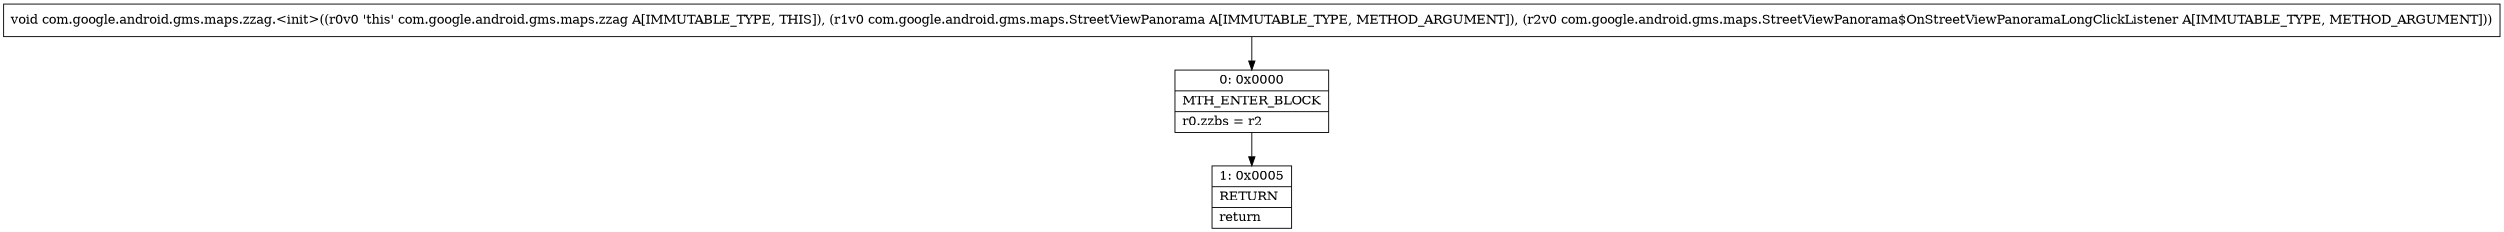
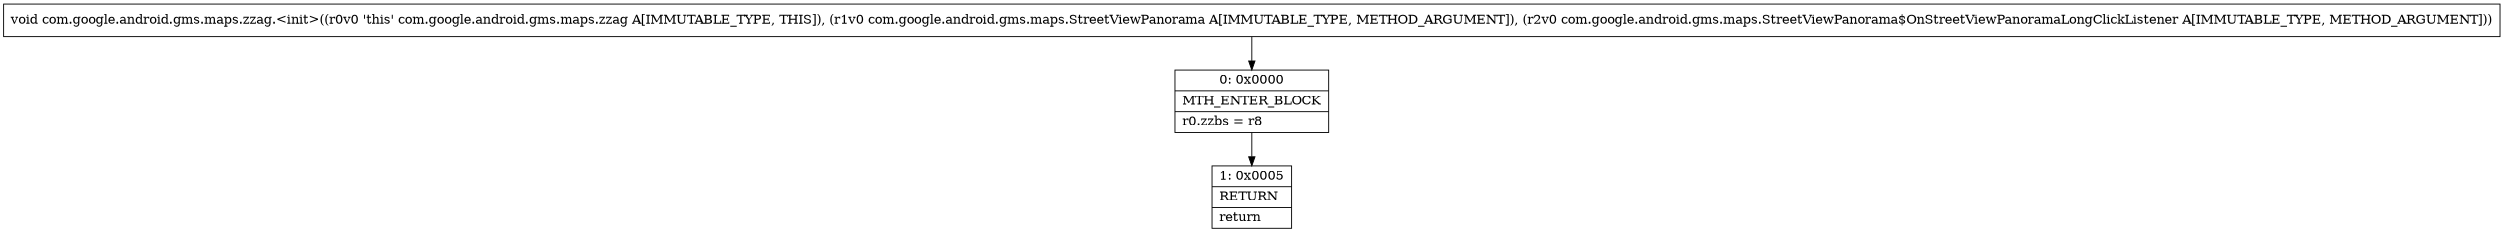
(1222, 122) -> (1222, 122)
